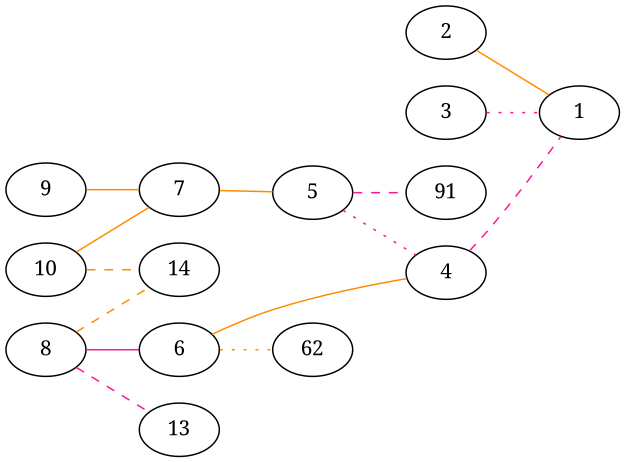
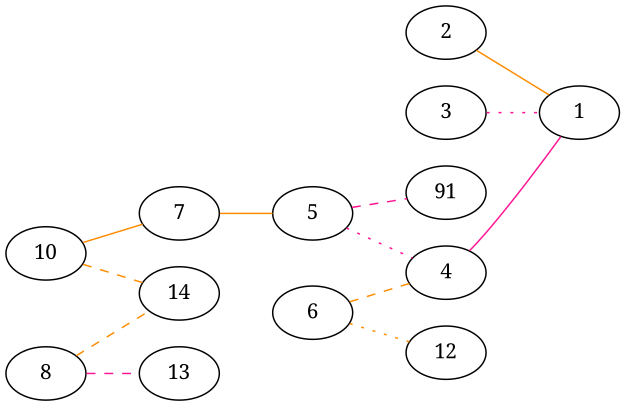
(46, 190) -> none
(517, 195) -> (517, 195)
(307, 300) -> (380, 293)
(113, 350) -> none
(313, 350) -> (446, 353)
